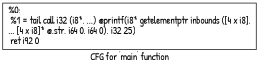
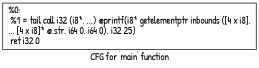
(24, 41) -> (24, 41)
